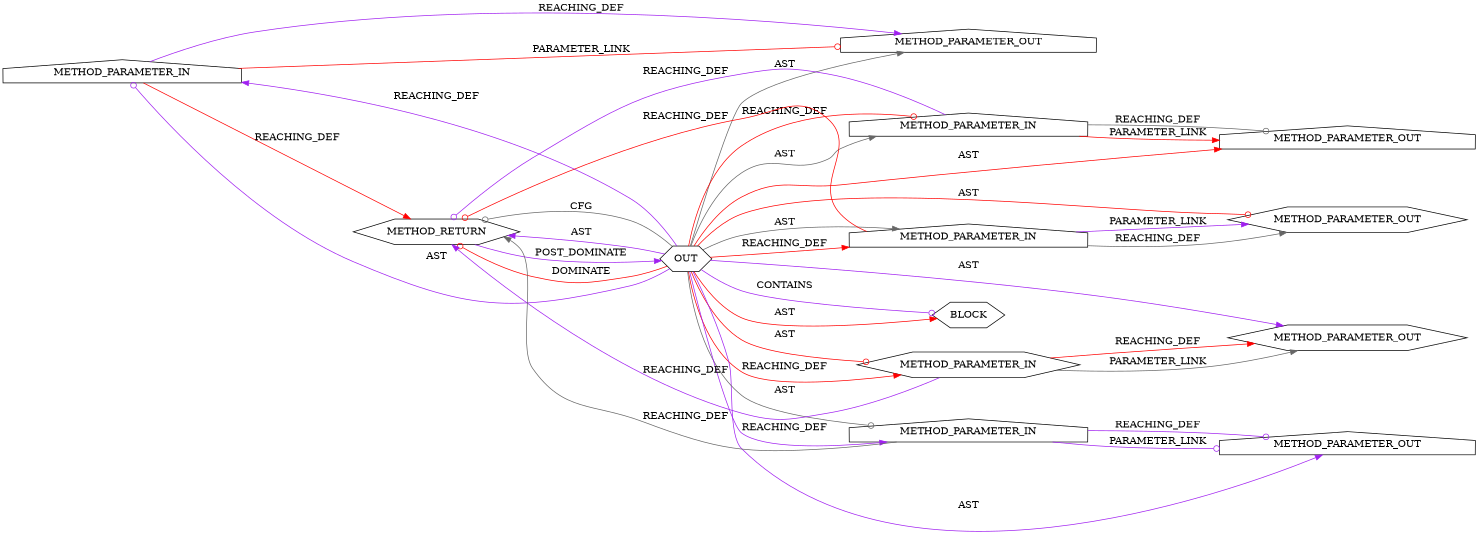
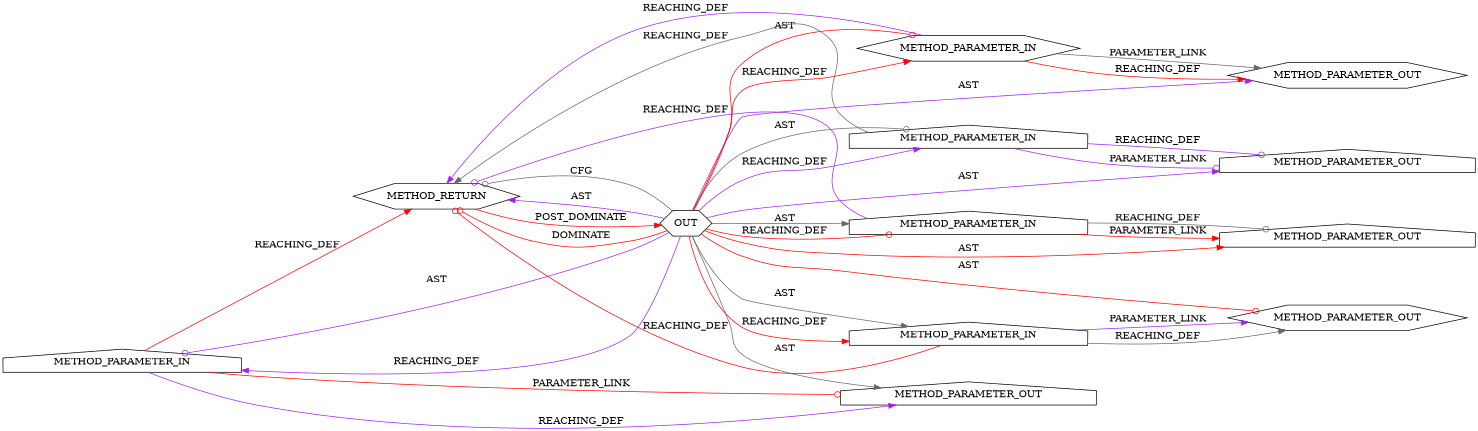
(564, 261) -> (564, 226)
(968, 315) -> none
